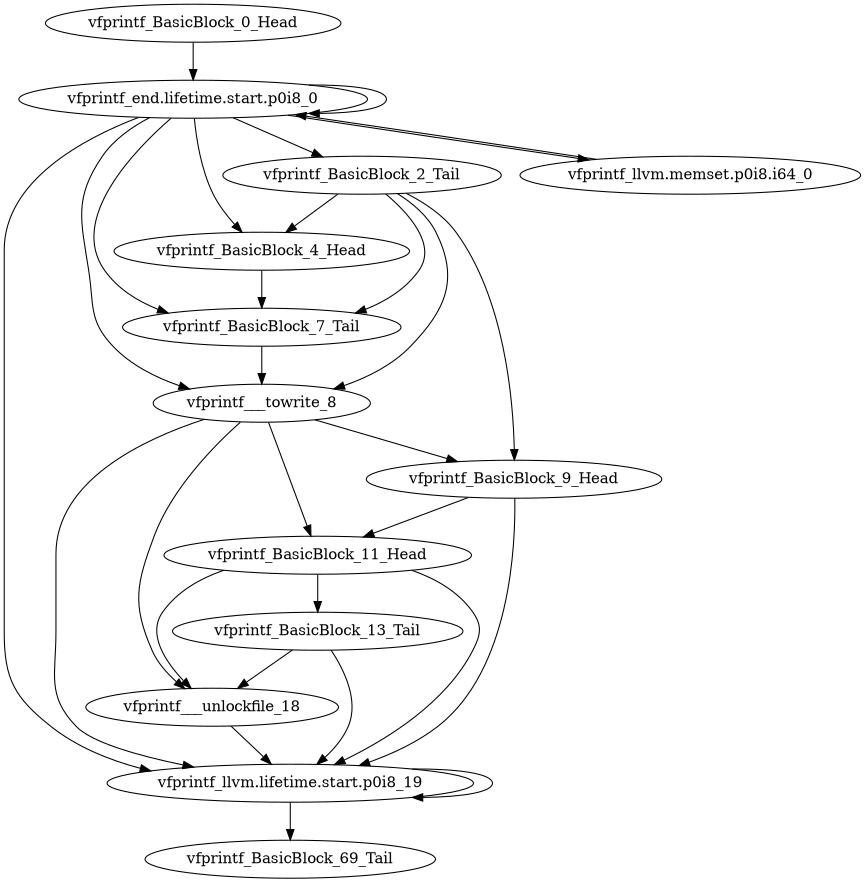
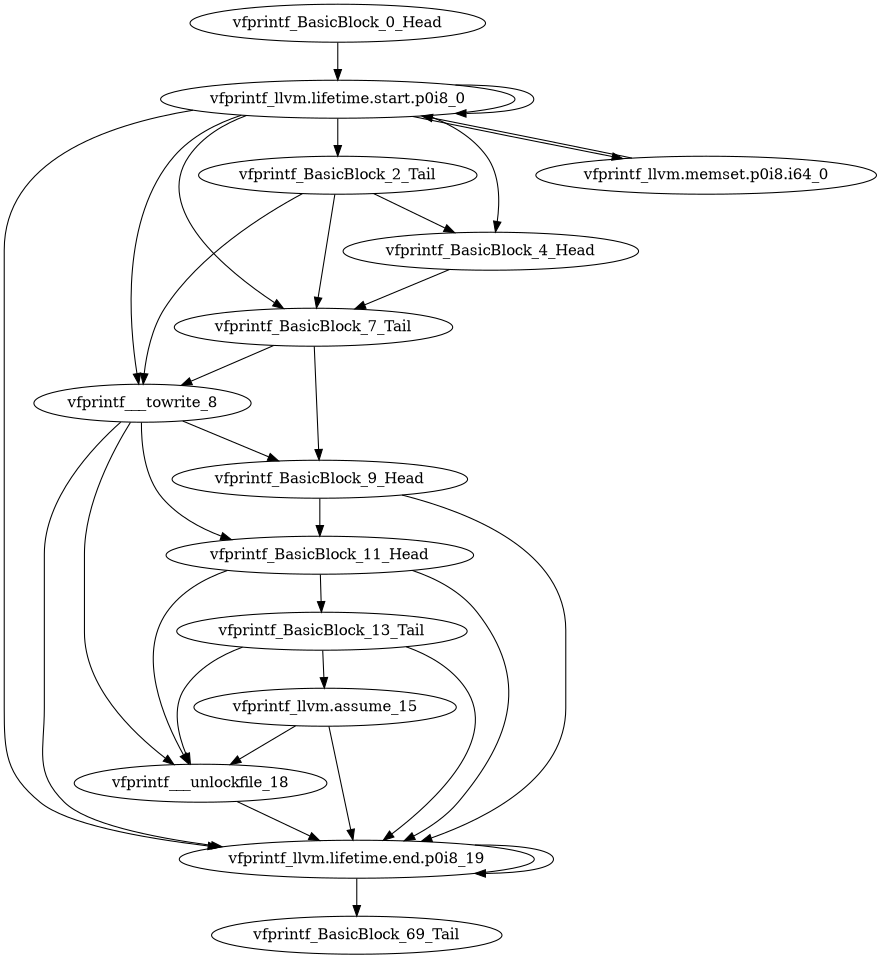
(193, 99) -> (338, 99)
(492, 306) -> (316, 398)
none -> (325, 707)
(290, 783) -> (357, 859)
